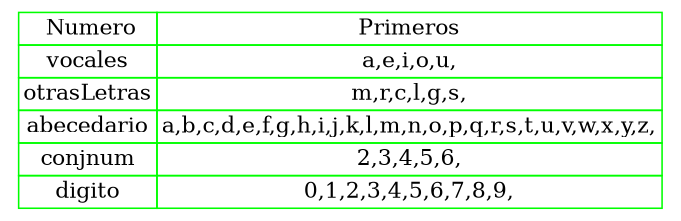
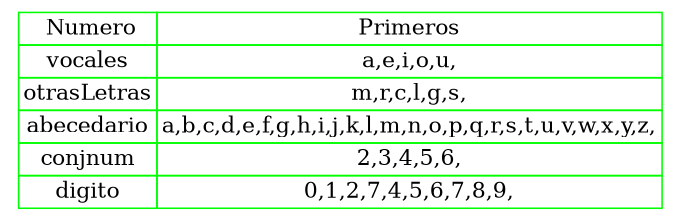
(410, 191) -> (410, 191)
